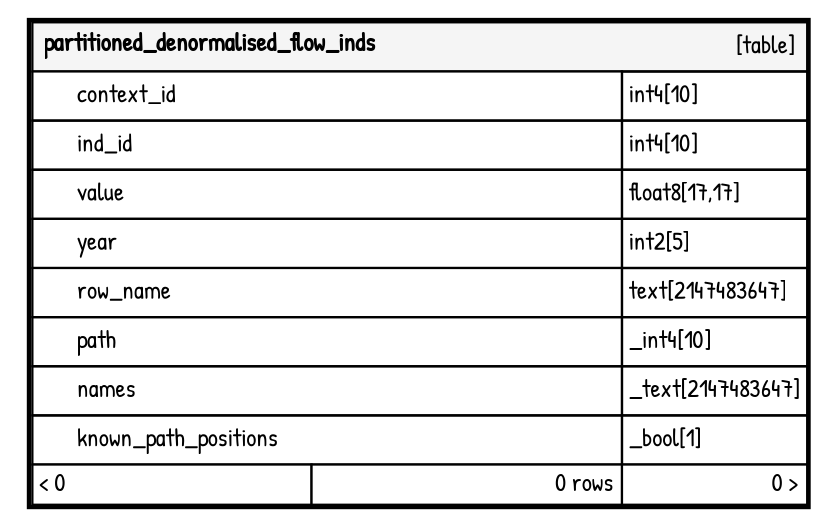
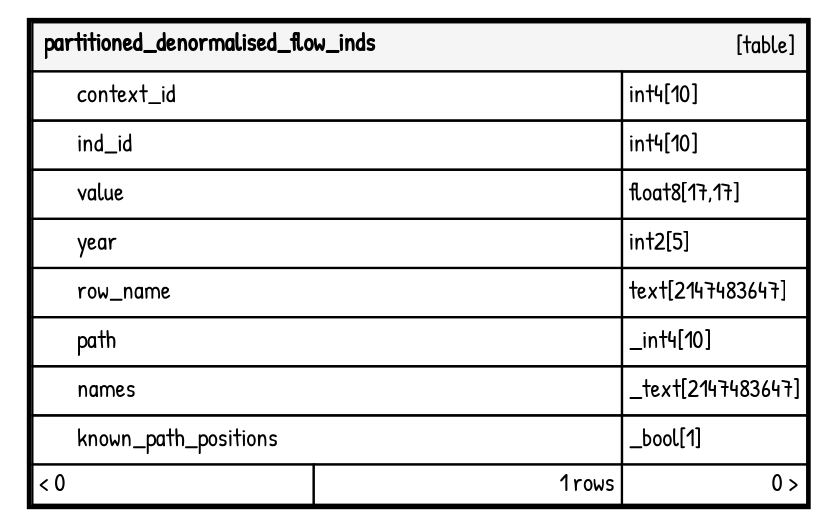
(585, 484) -> (587, 484)
